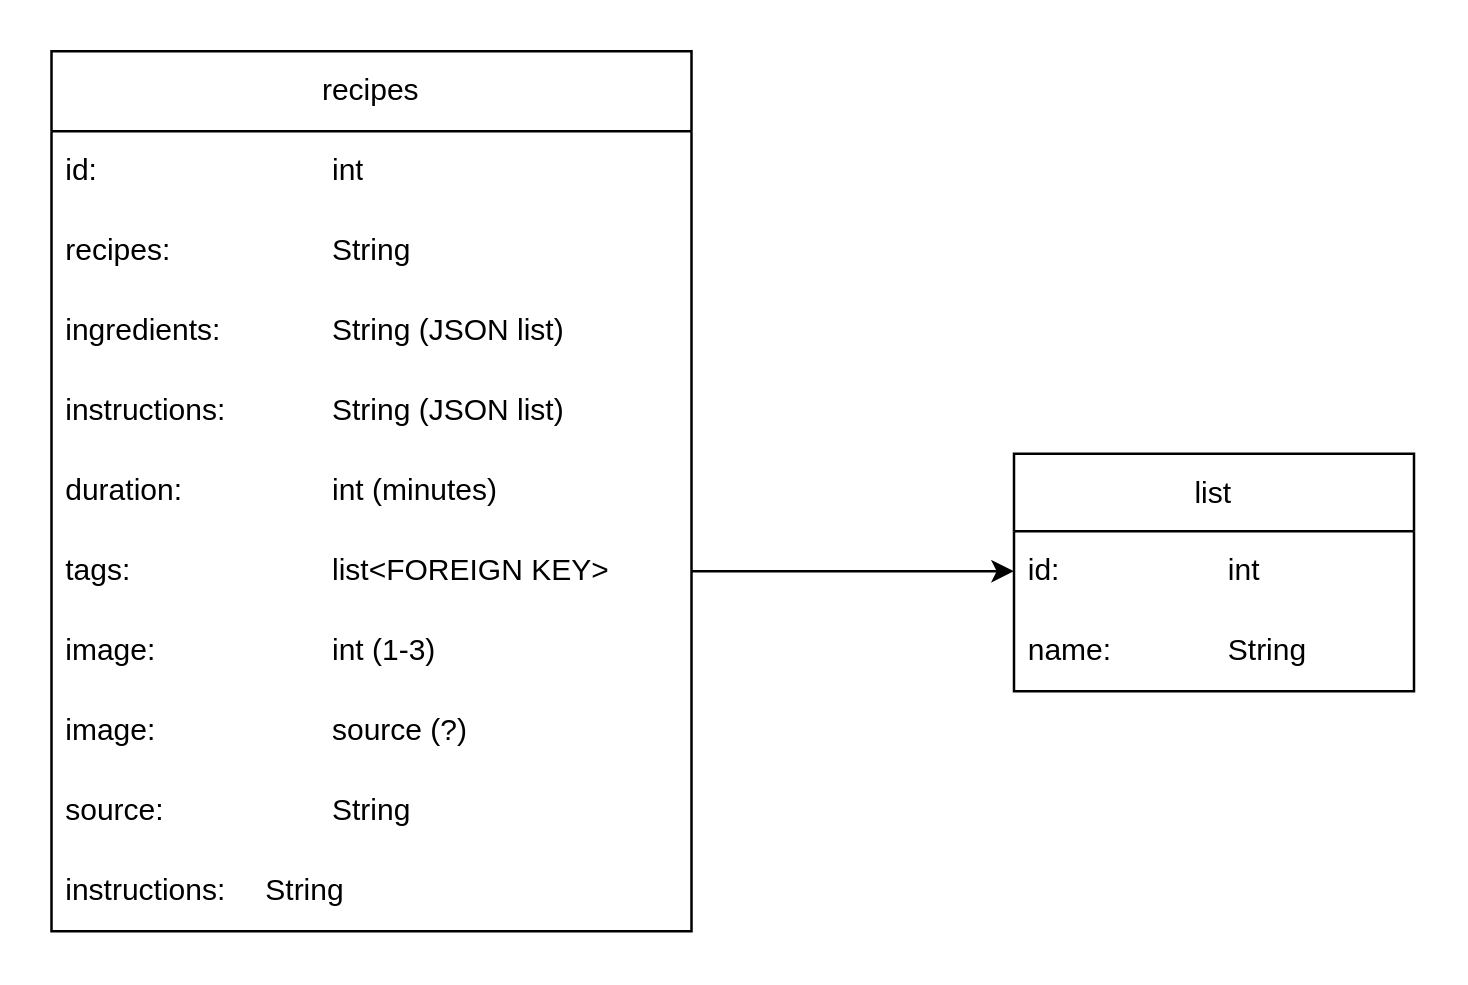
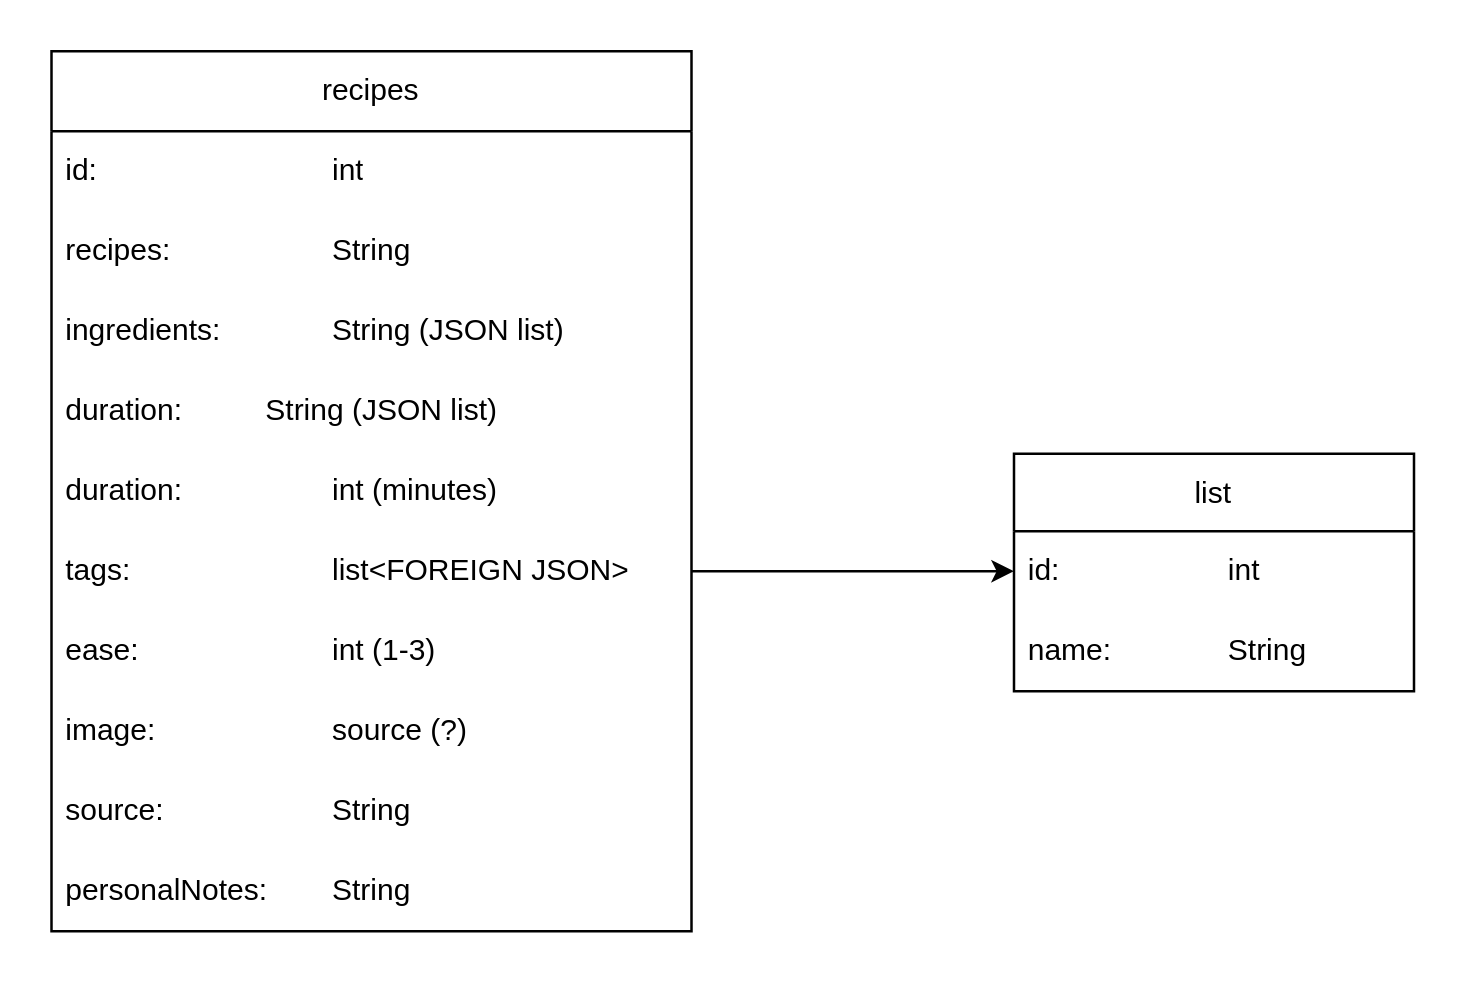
(317, 411) -> (287, 411)
(265, 571) -> (274, 571)
(206, 651) -> (202, 651)
(223, 891) -> (235, 891)
